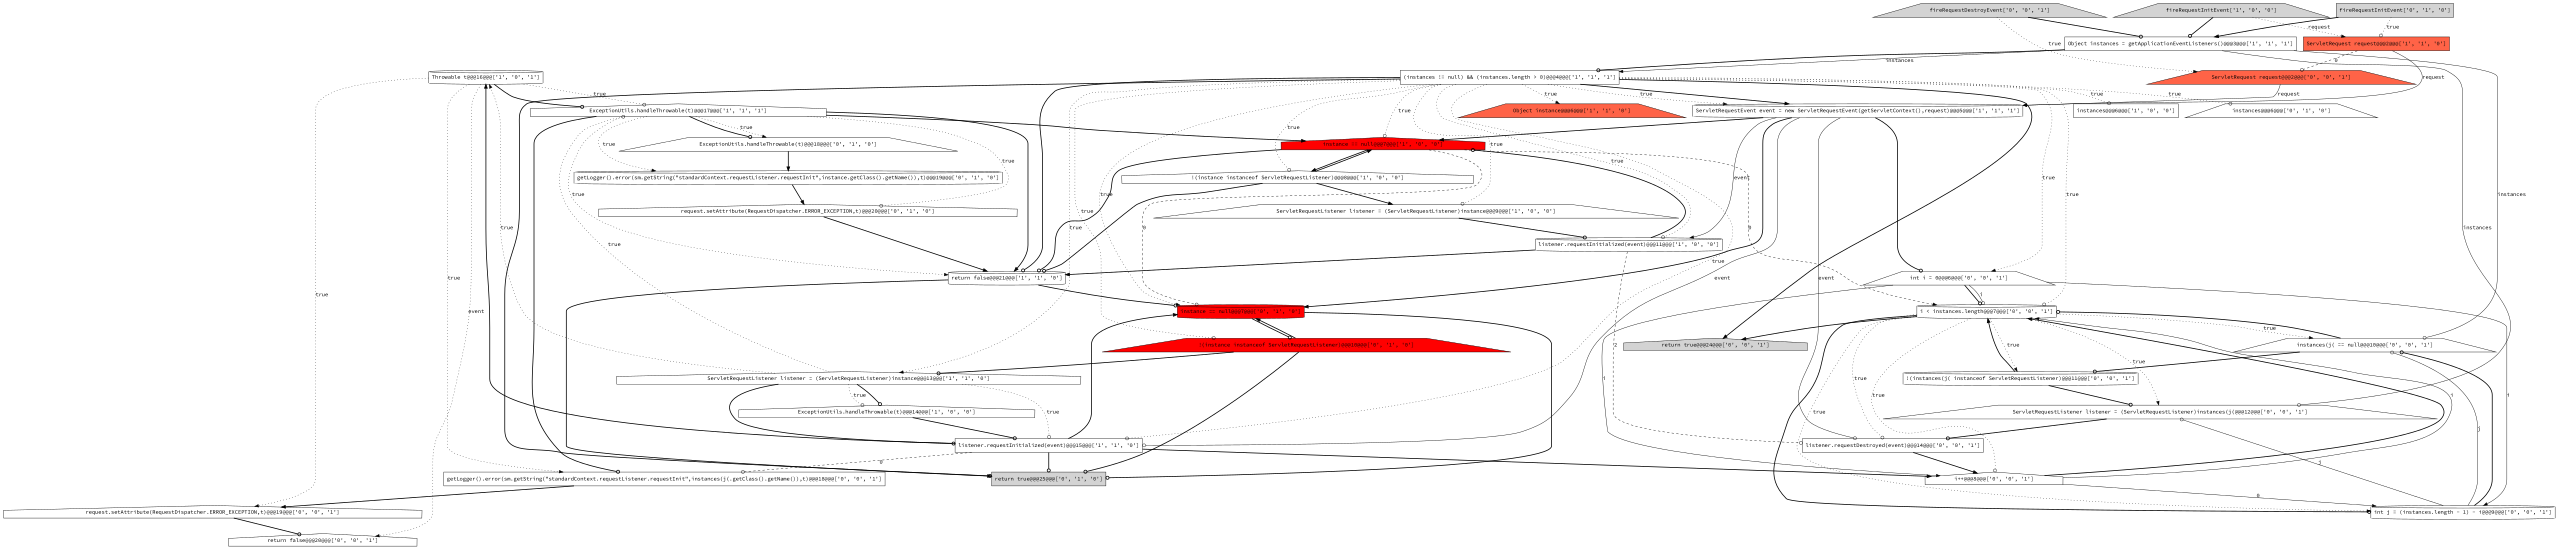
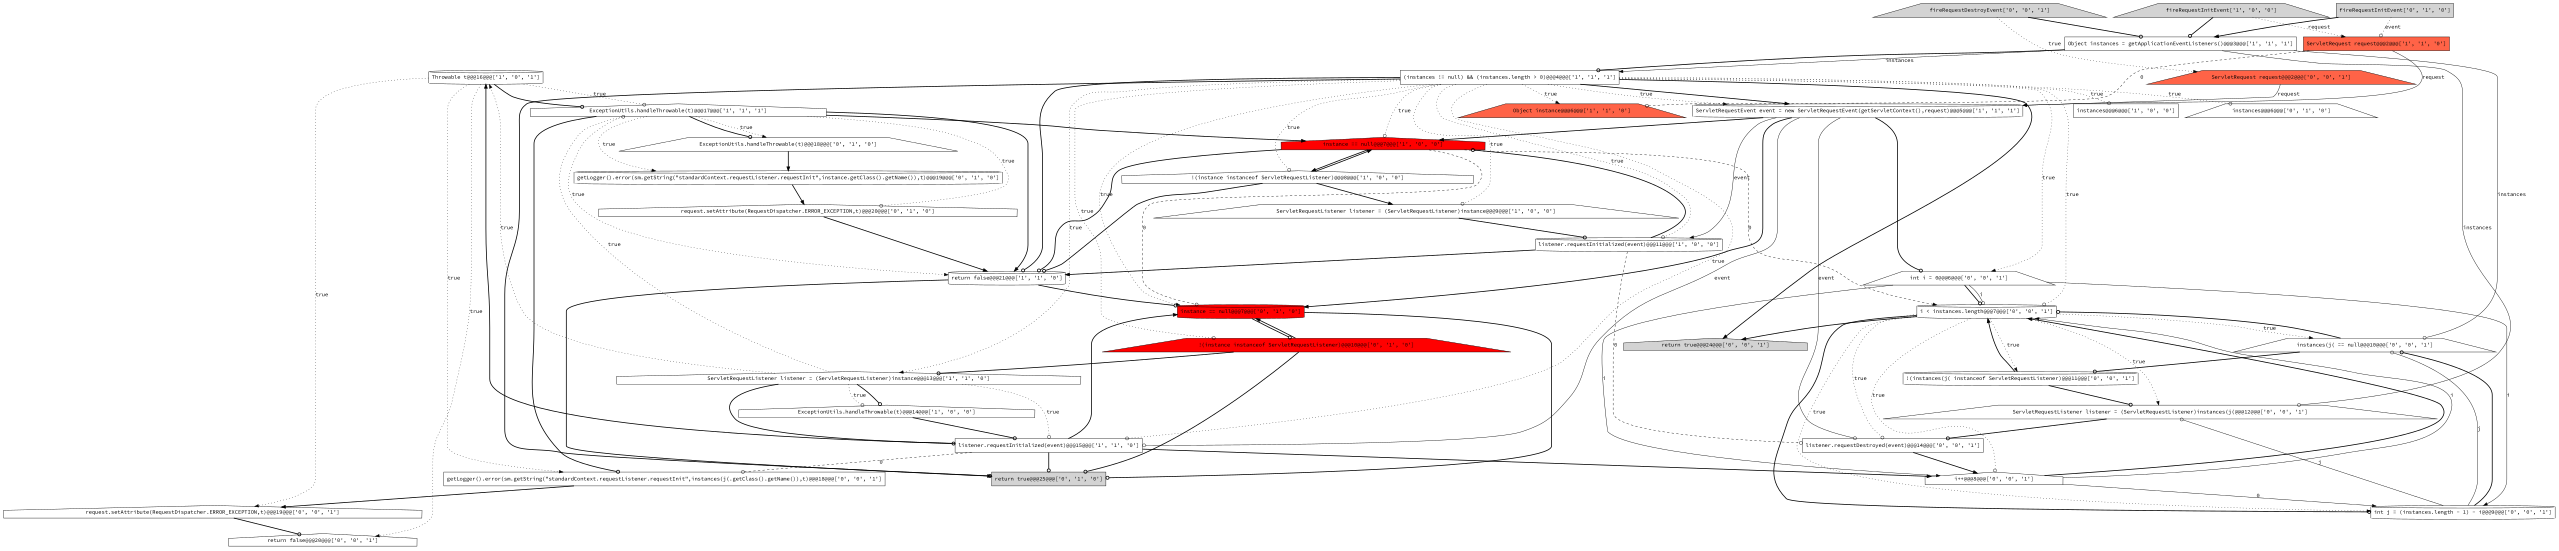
(2393, 27) -> (2393, 27)
(2330, 60) -> (1984, 102)
(476, 312) -> (476, 312)
(1616, 345) -> (1616, 345)
